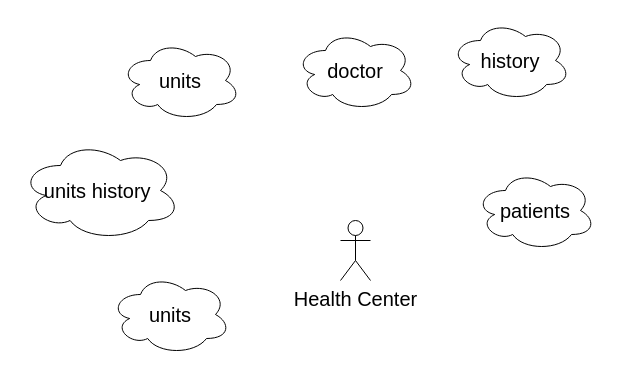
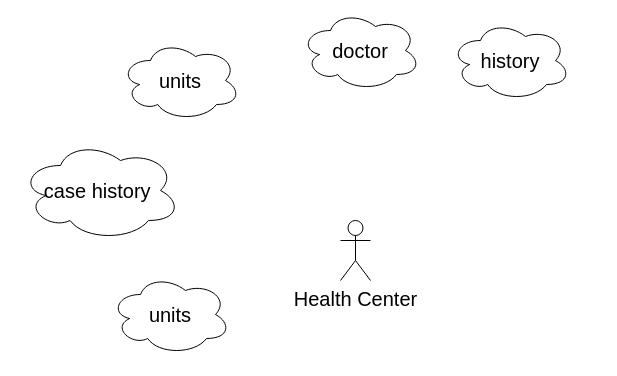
(356, 71) -> (361, 51)
(101, 191) -> (101, 191)
(536, 211) -> none
